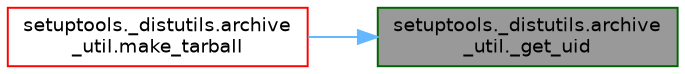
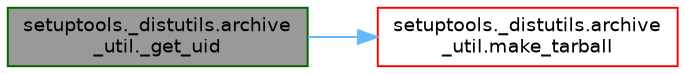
(333, 37) -> (333, 37)
